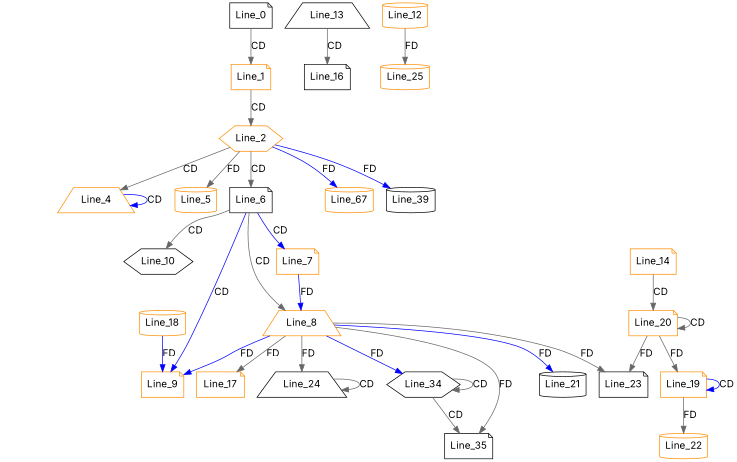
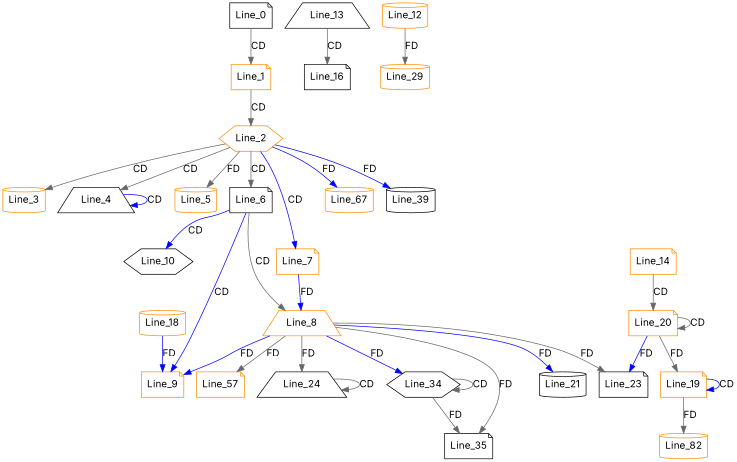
(405, 77) -> (405, 77)
none -> (24, 200)
(96, 200) -> (96, 200)
(197, 221) -> (197, 221)
(268, 229) -> (282, 195)
(640, 351) -> (640, 351)
(221, 385) -> (221, 385)
(456, 415) -> (456, 415)
(684, 446) -> (684, 446)
